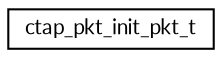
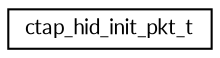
(111, 29) -> (110, 29)
